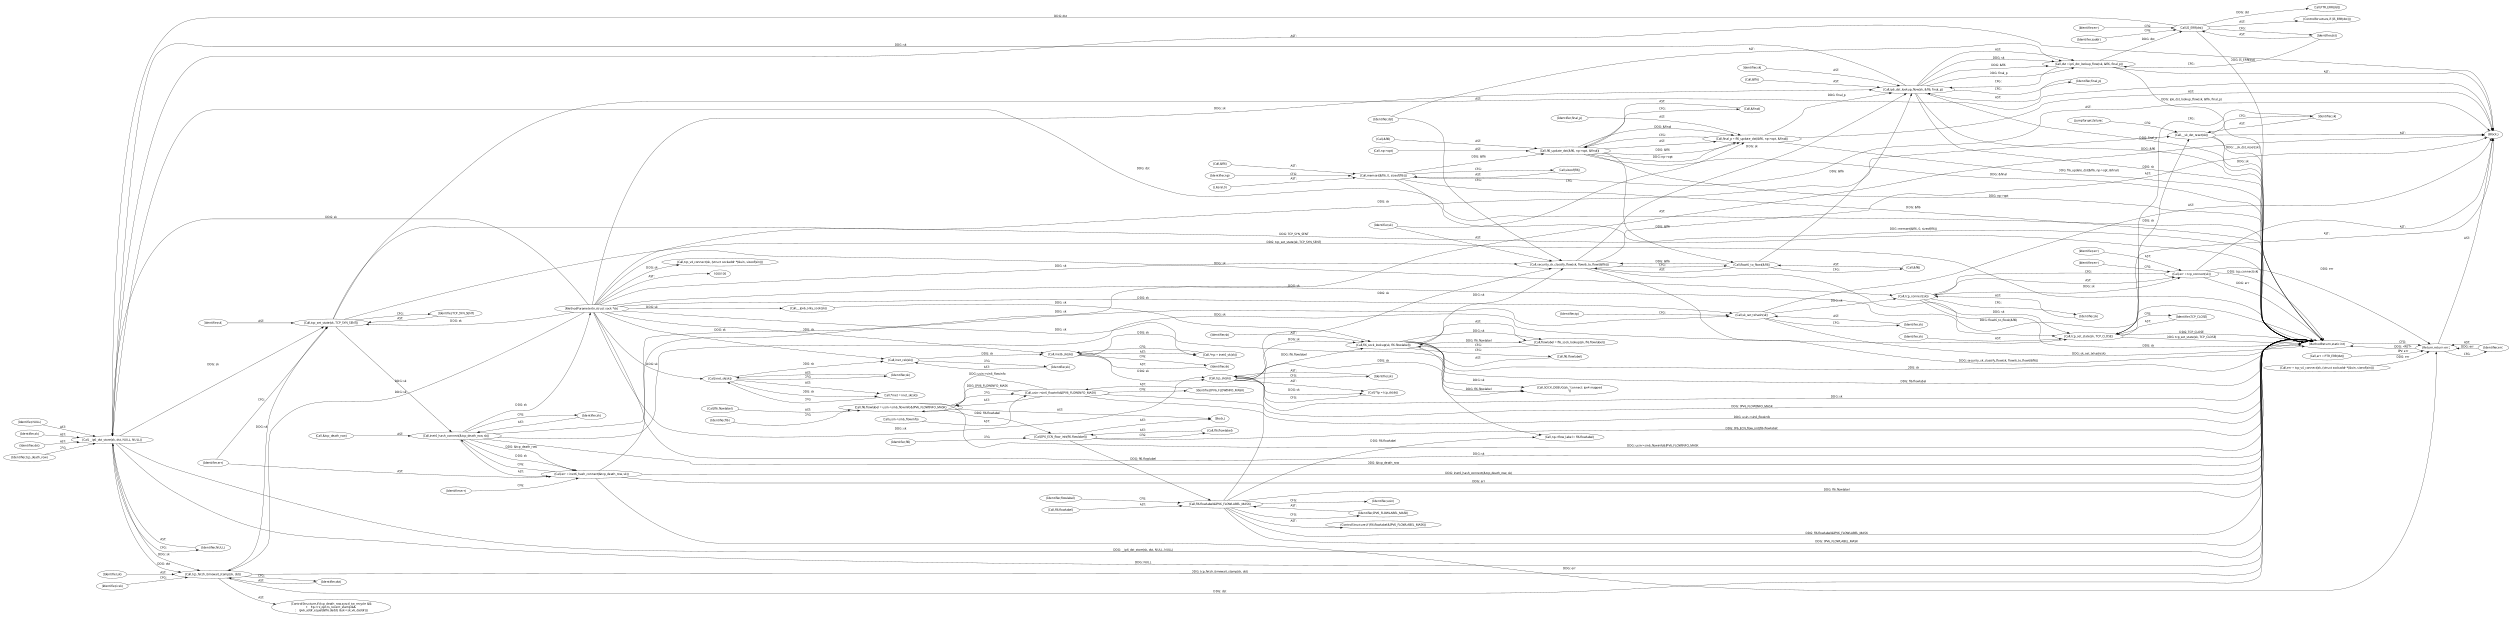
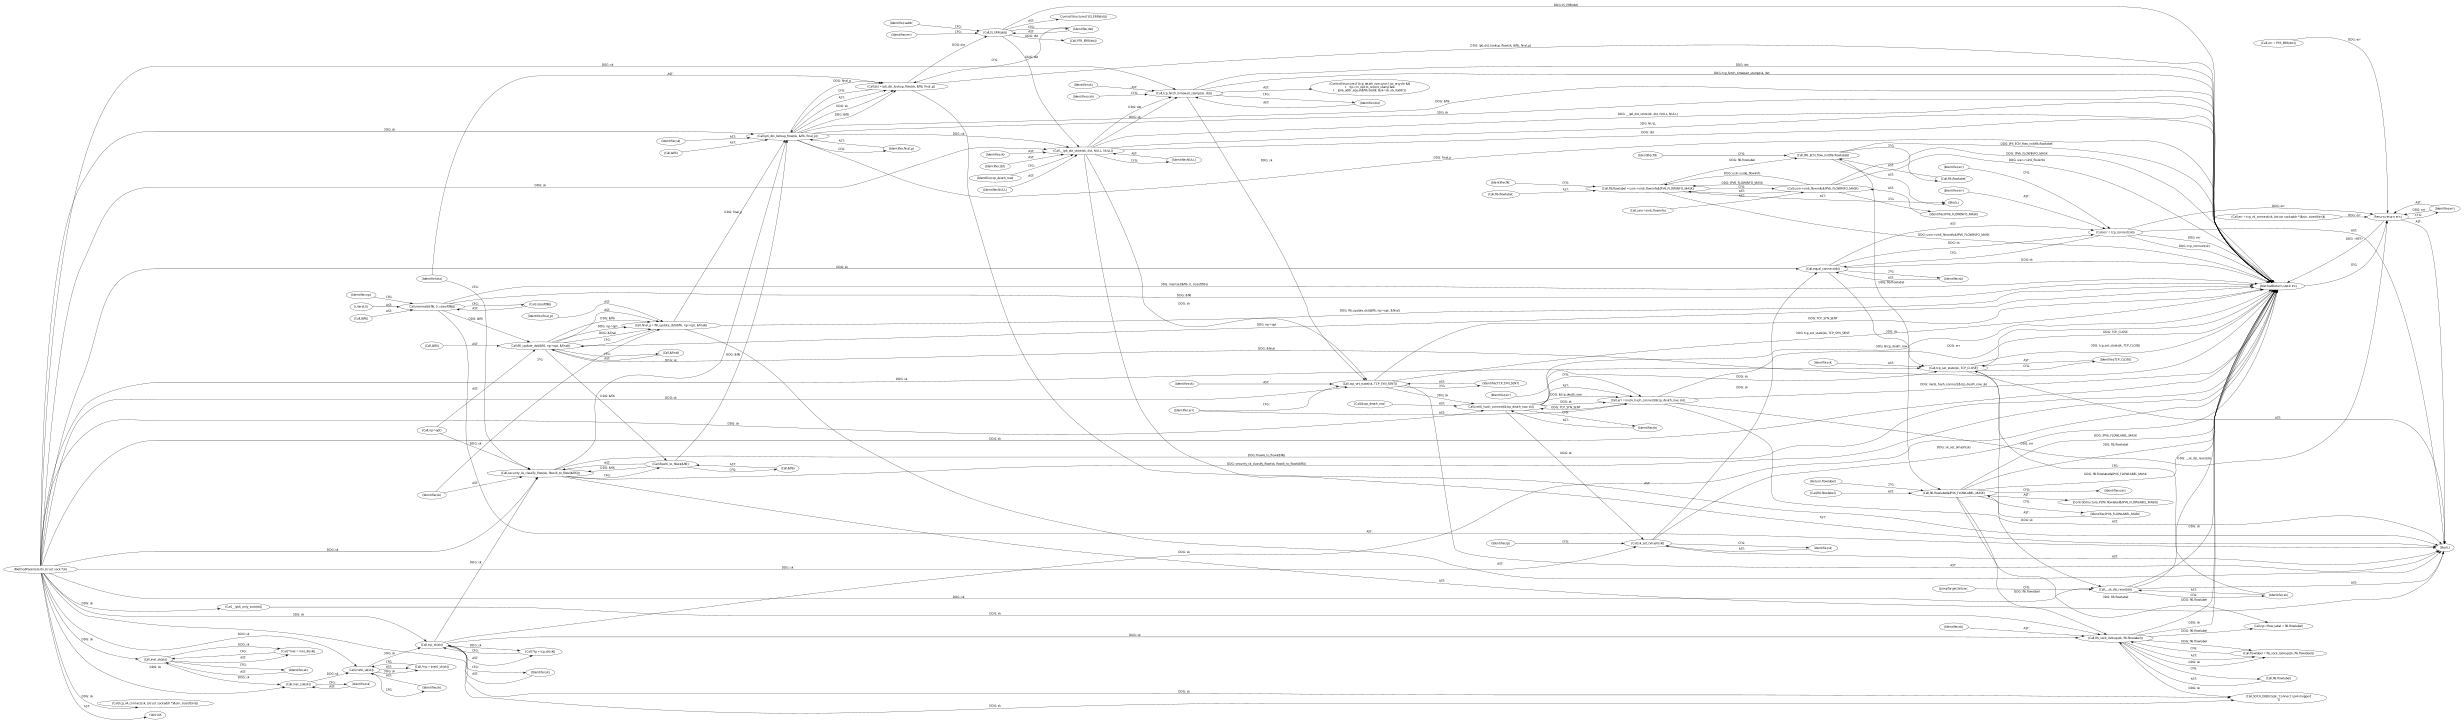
(1913, 296) -> (1823, 269)
(1489, 303) -> (484, 451)
(2403, 351) -> (2354, 40)
(548, 397) -> (711, 425)
(521, 464) -> (1566, 407)
(1061, 498) -> (1823, 481)
